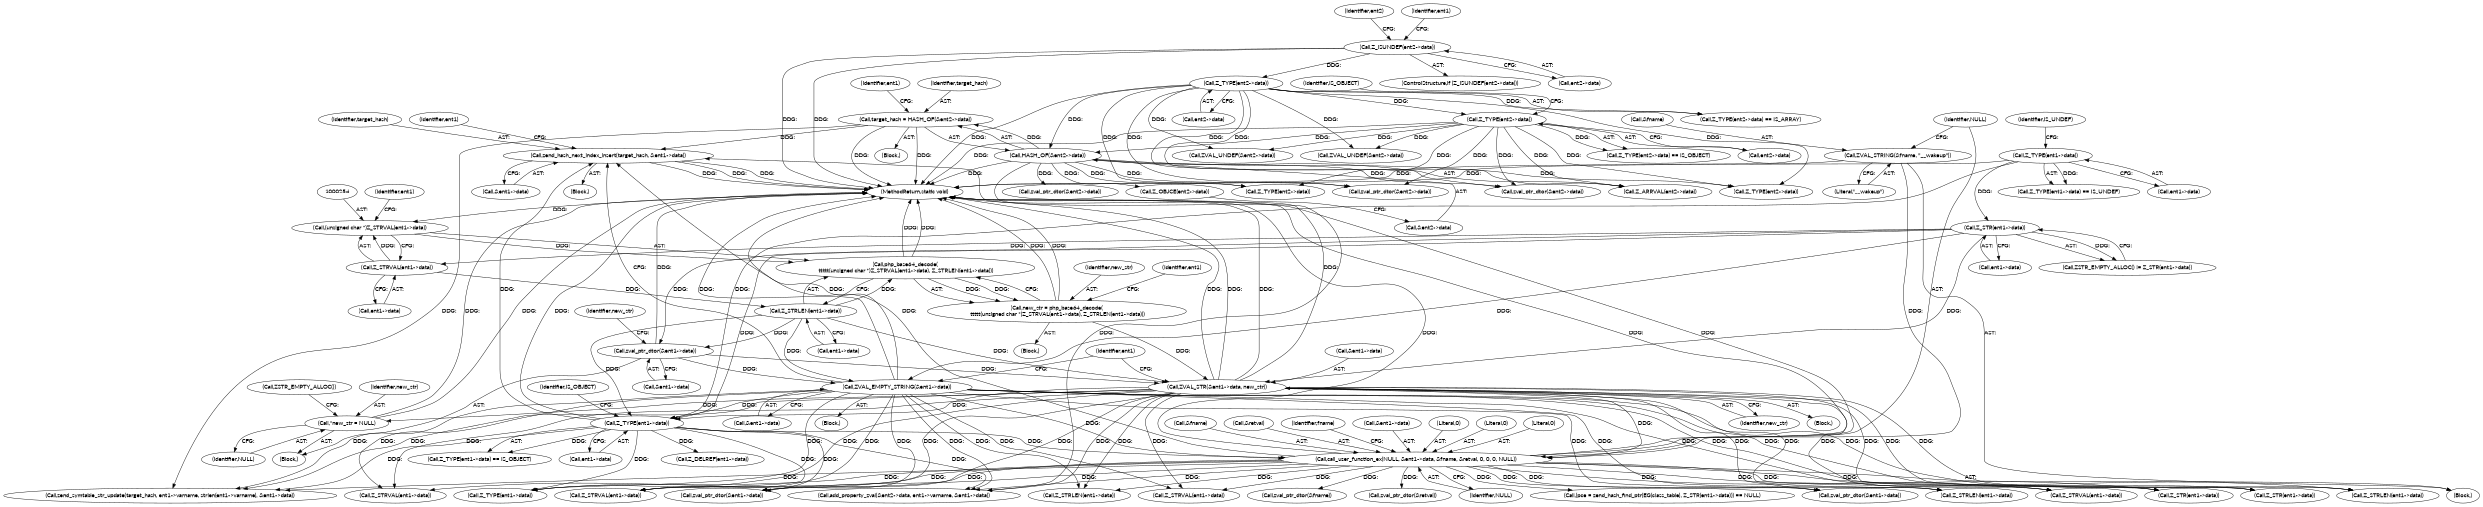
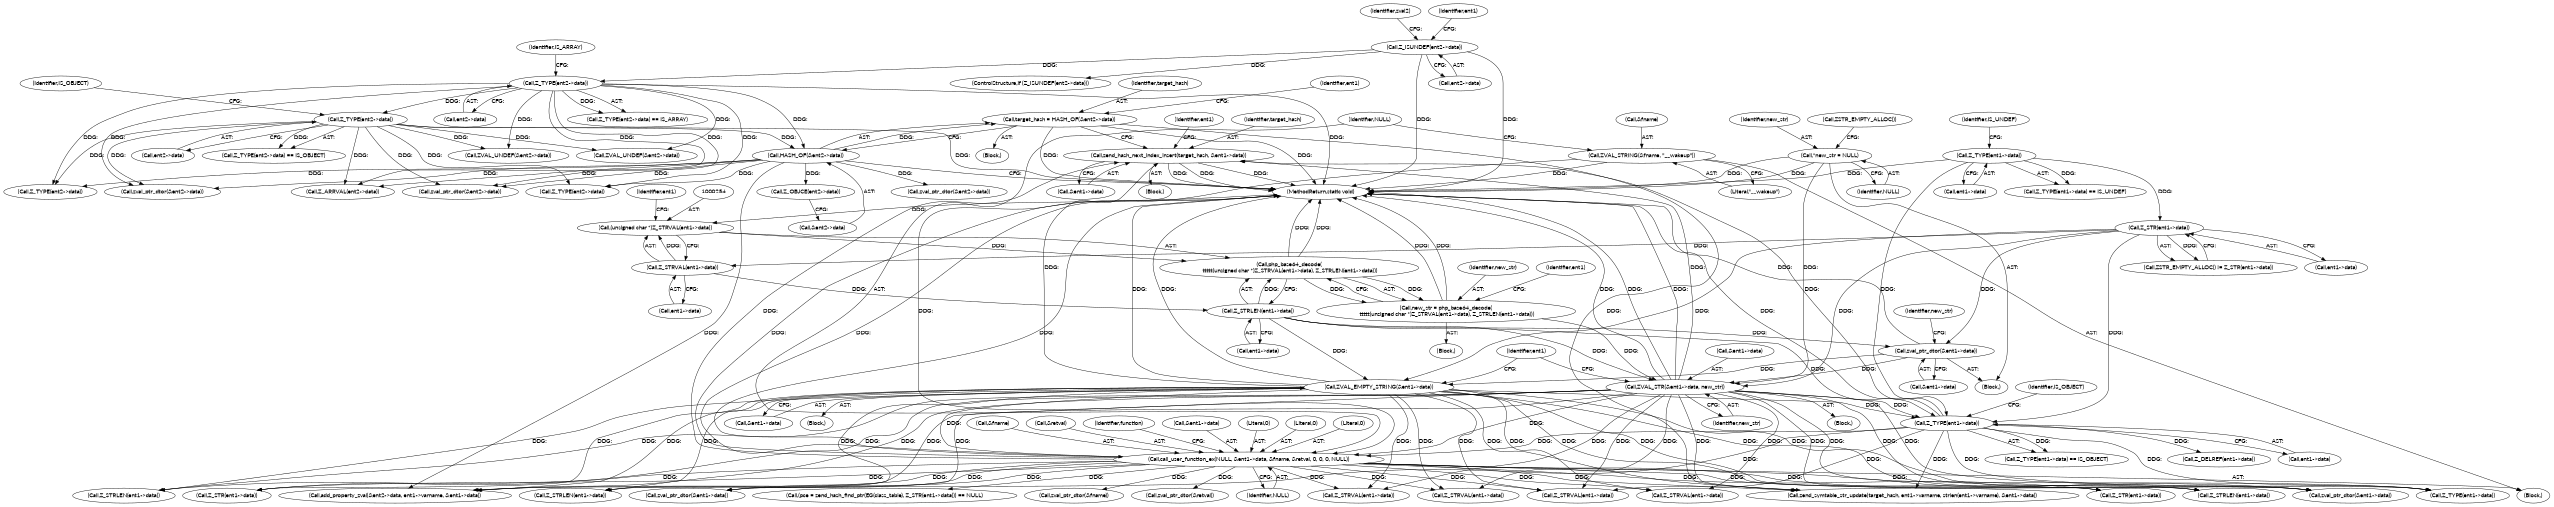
(1364, 11) -> (1391, 11)
none -> (556, 47)
(1439, 65) -> (1259, 65)
(789, 138) -> (1128, 138)
(955, 138) -> (956, 138)
(976, 174) -> (1016, 174)
(1450, 174) -> (590, 174)
(641, 268) -> (1052, 268)
(733, 401) -> (1803, 299)
(1313, 423) -> (1119, 423)
